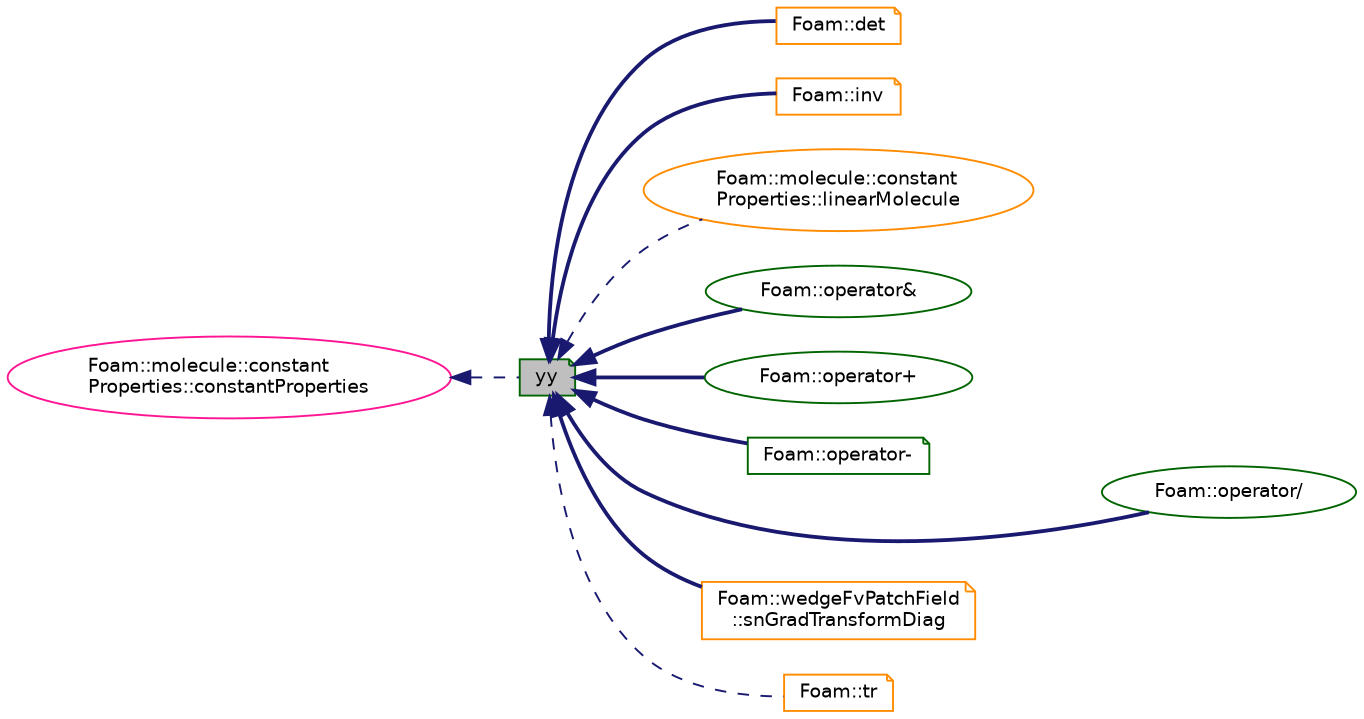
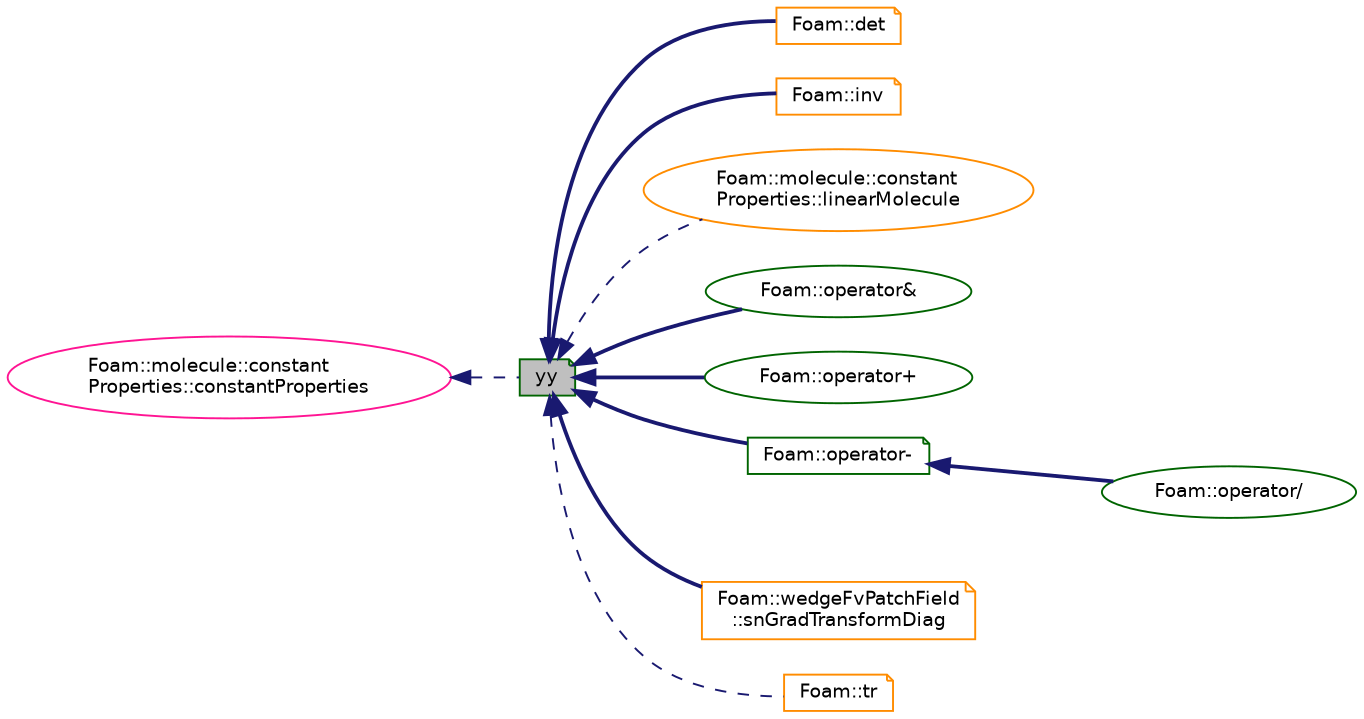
(838, 539) -> (1031, 474)
